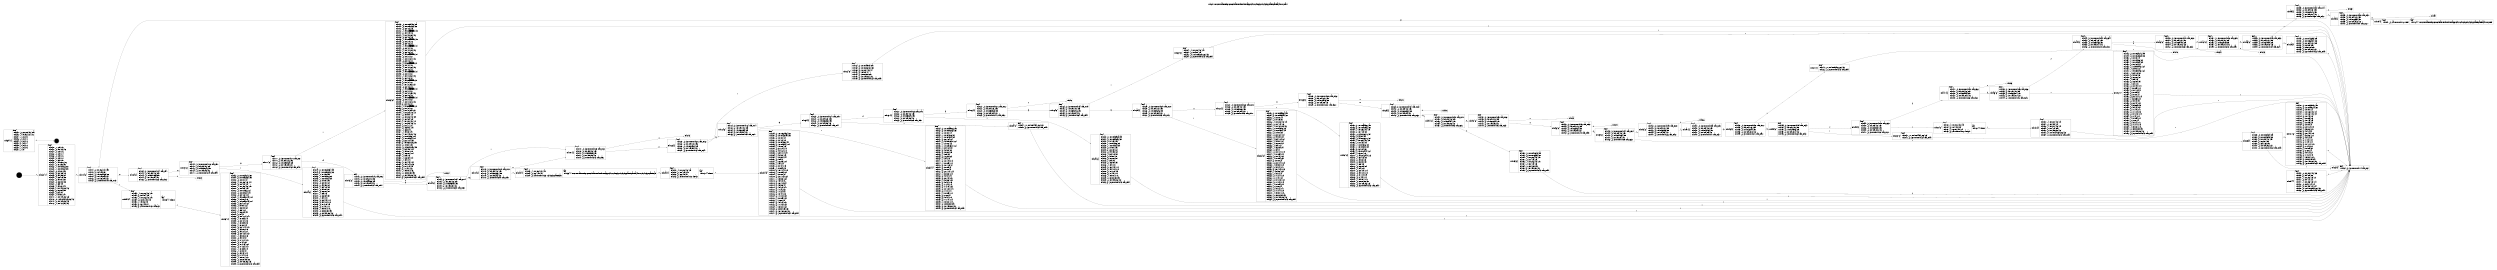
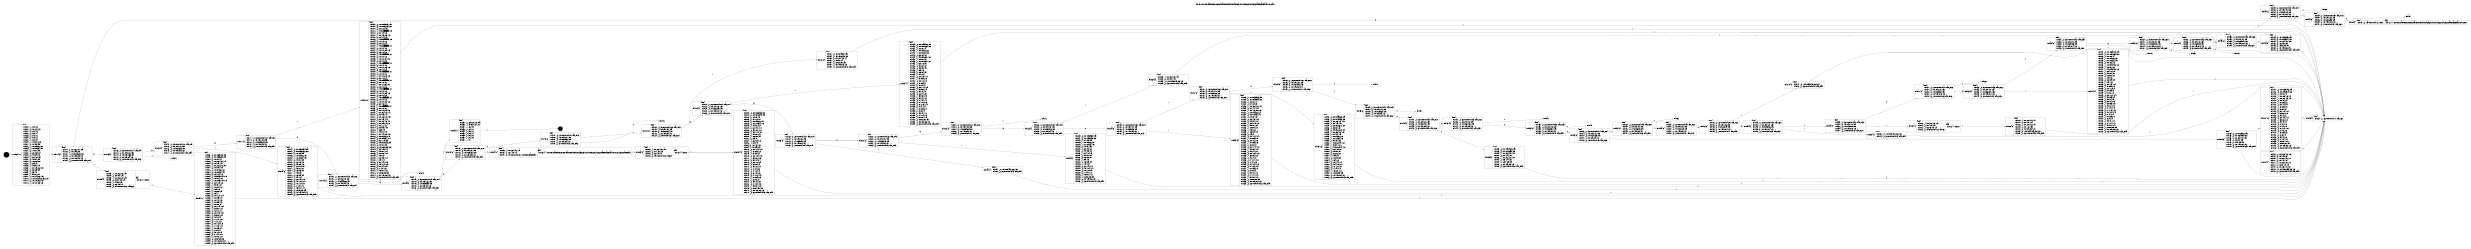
(510, 150) -> (444, 158)
